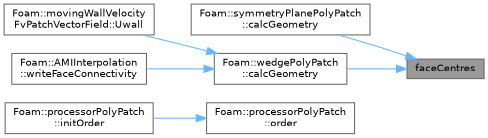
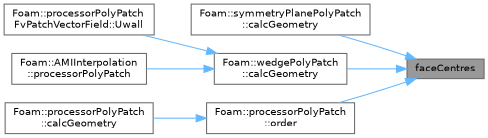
(79, 20) -> (79, 20)
(79, 69) -> (79, 69)
none -> (373, 93)
(79, 118) -> (79, 118)
